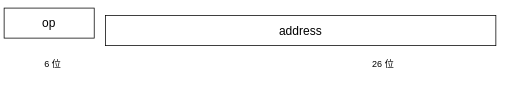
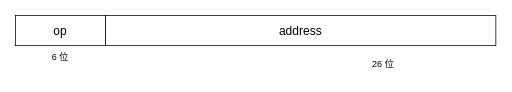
(49, 23) -> (60, 30)
(53, 64) -> (60, 57)
